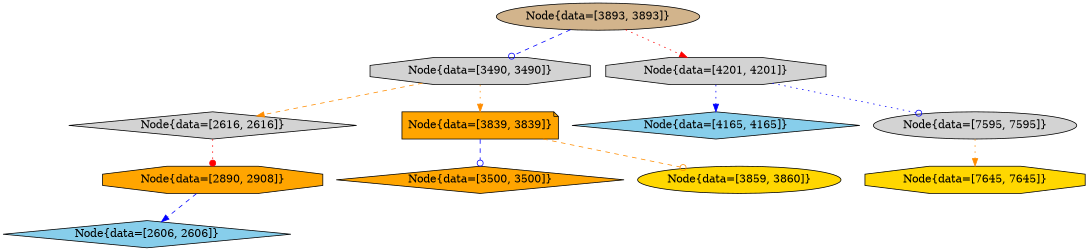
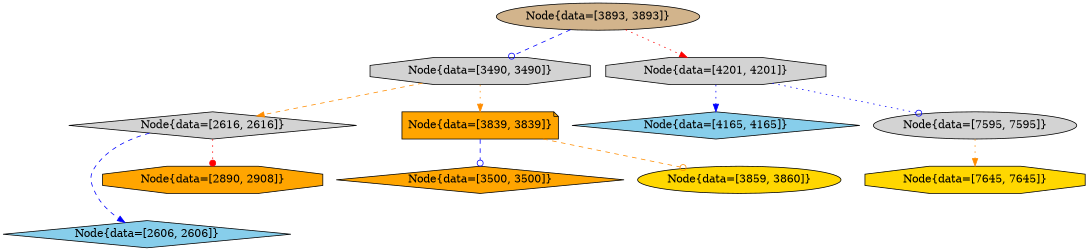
(182, 205) -> (96, 166)
